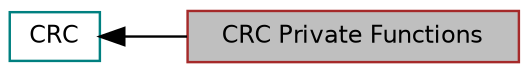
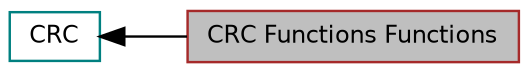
(353, 37) -> (353, 37)
